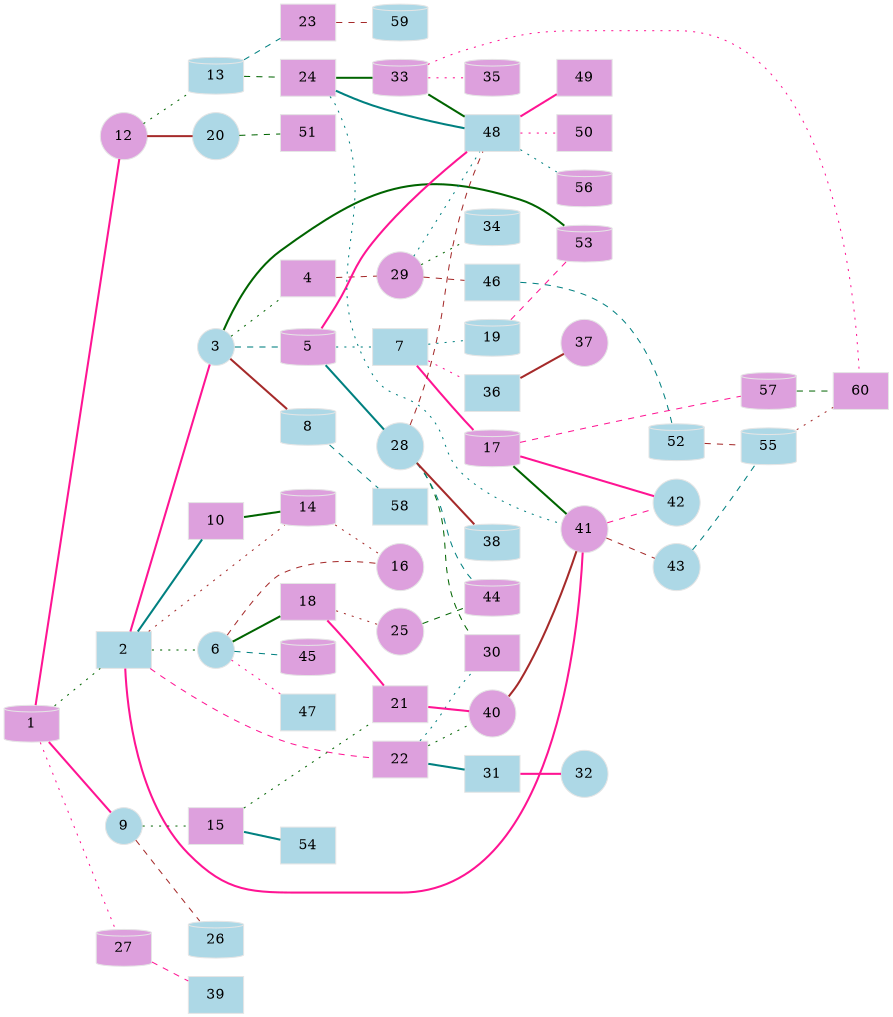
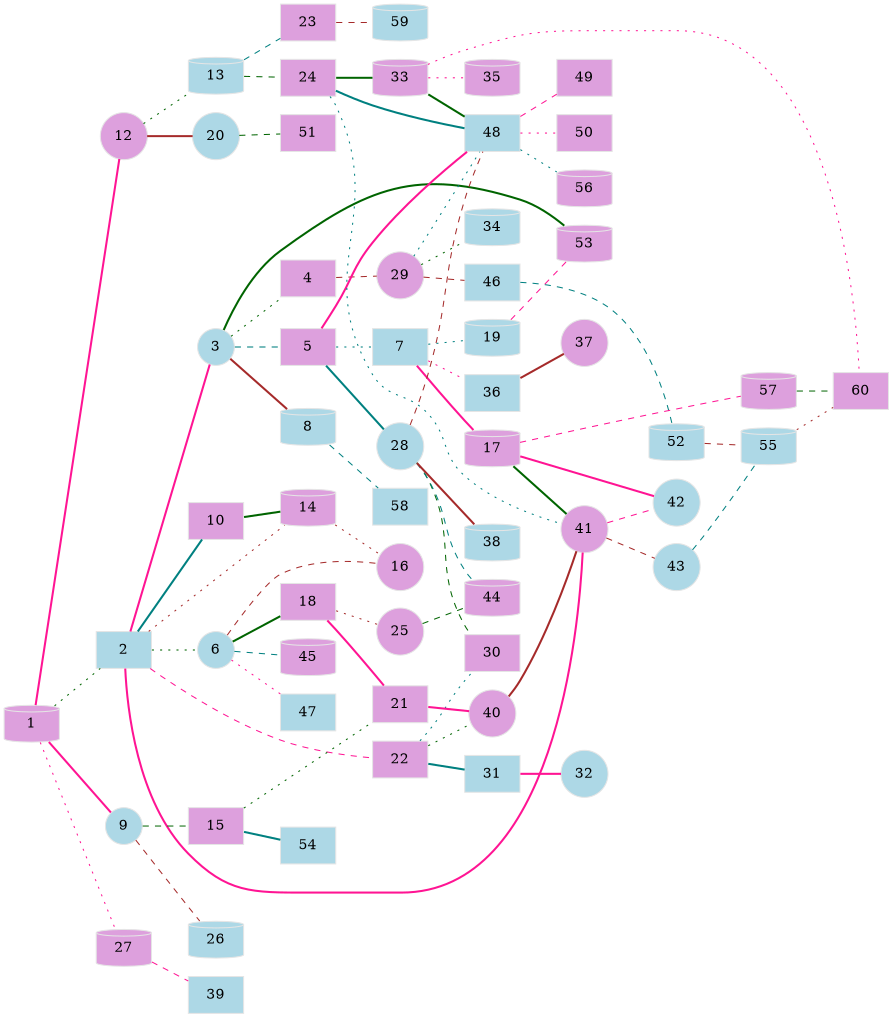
(539, 105) -> (539, 105)
(308, 347) -> (308, 347)
(160, 826) -> (160, 826)
